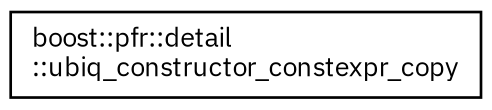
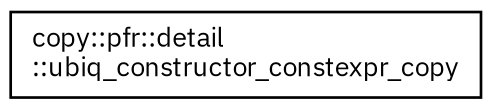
(246, 55) -> (246, 55)
